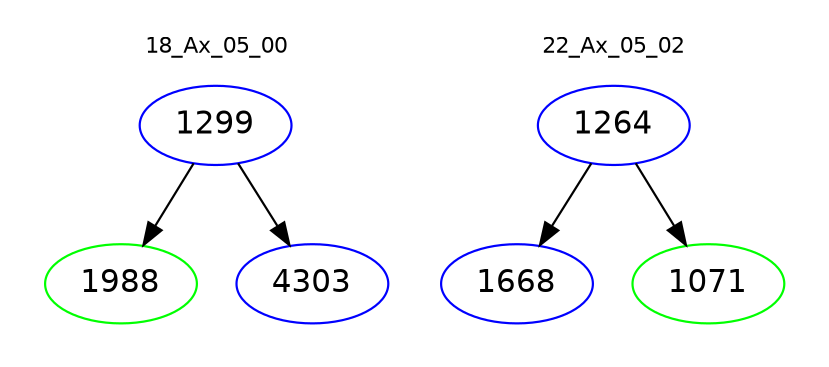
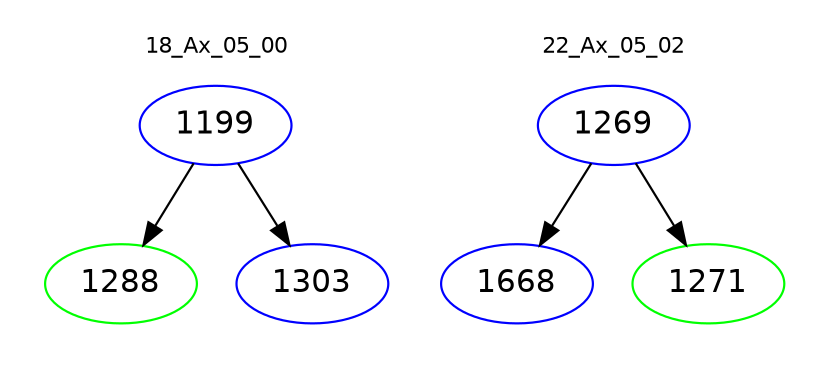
(216, 125) -> (216, 125)
(614, 125) -> (614, 125)
(121, 284) -> (121, 284)
(312, 284) -> (312, 284)
(708, 284) -> (708, 284)
